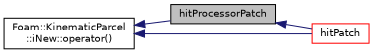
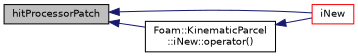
(158, 22) -> (132, 25)
(341, 34) -> (333, 14)
